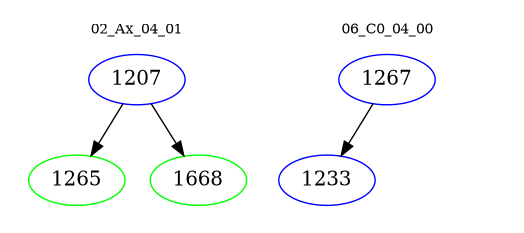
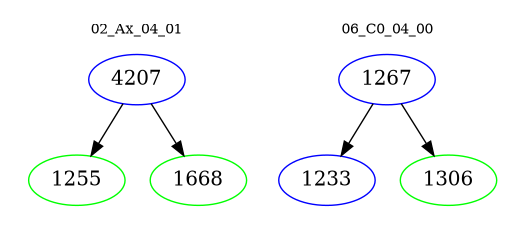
(137, 80) -> (137, 80)
(77, 180) -> (77, 180)
none -> (449, 180)
